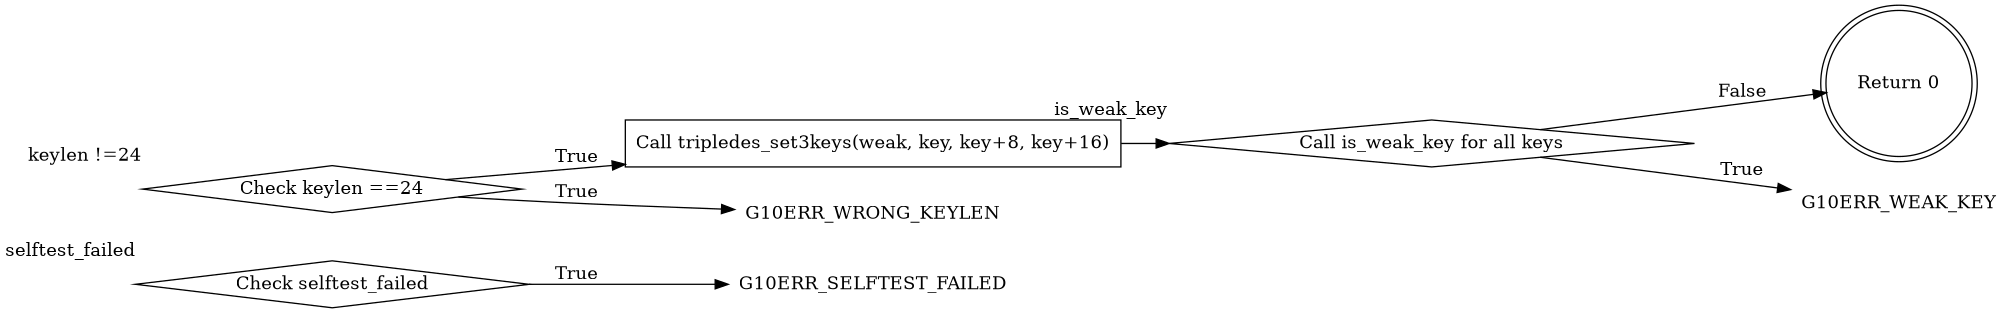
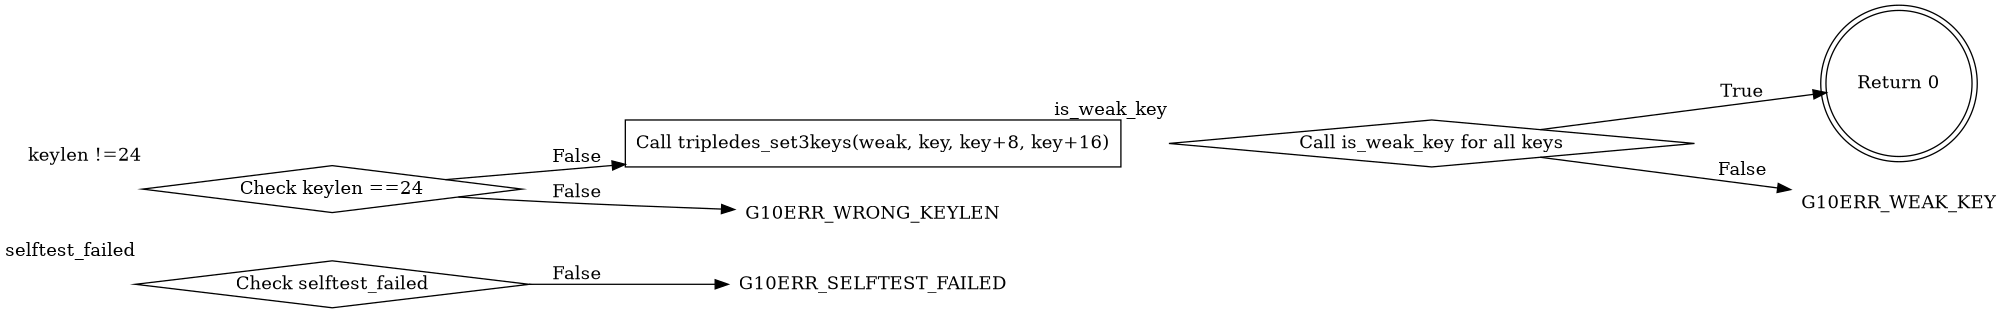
(1742, 92) -> (1742, 92)
(1139, 143) -> none
(577, 157) -> (577, 157)
(1742, 170) -> (1742, 170)
(577, 192) -> (577, 192)
(577, 275) -> (577, 275)
